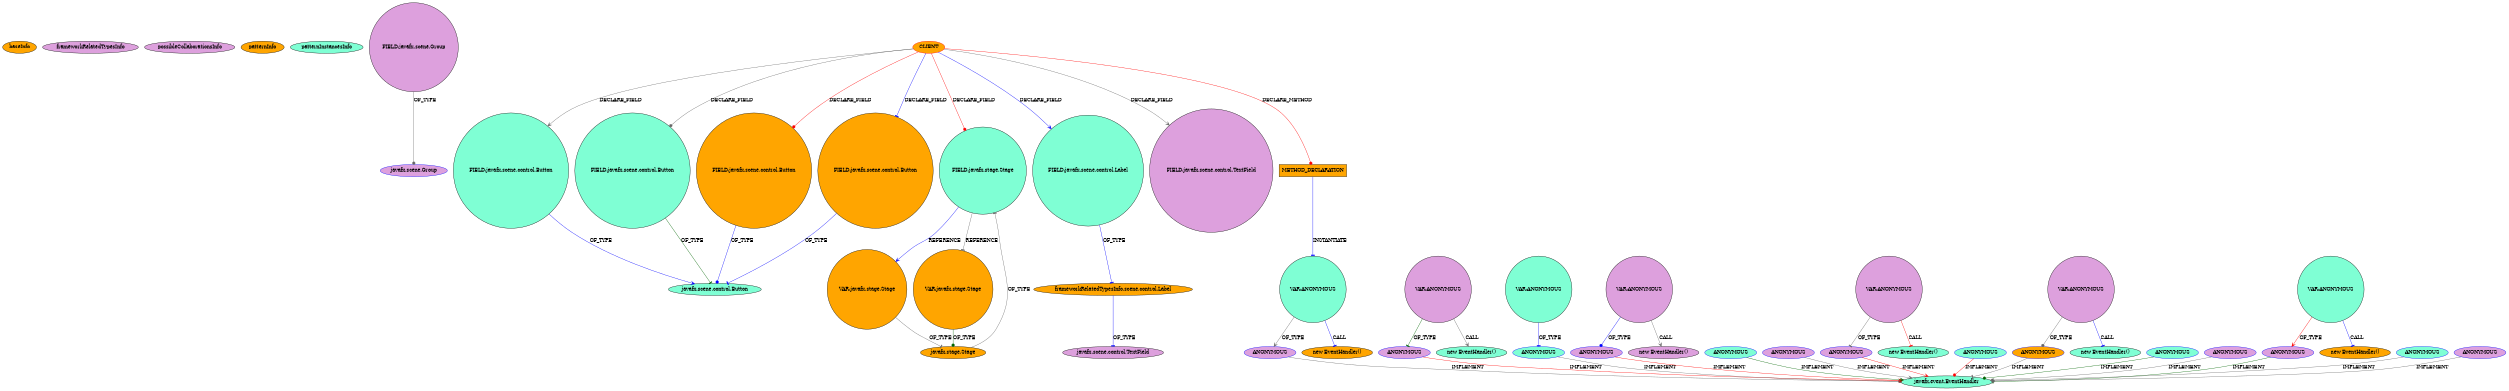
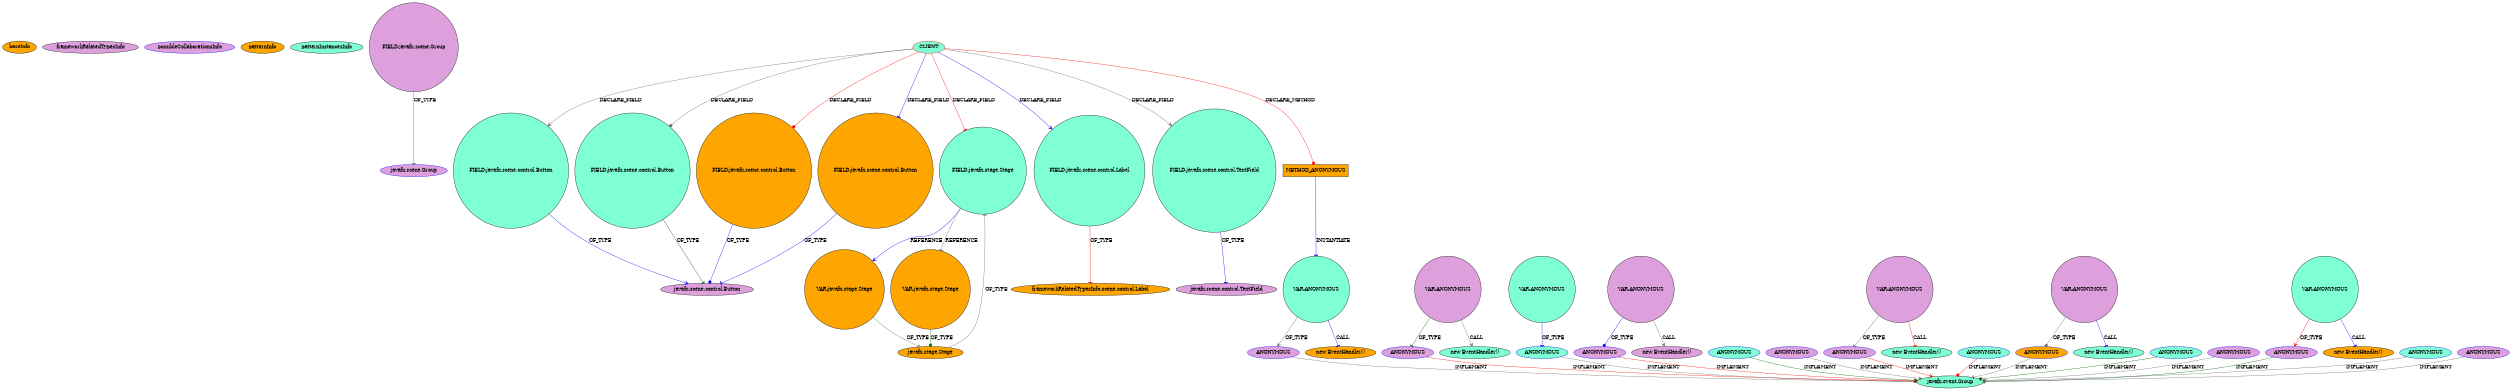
(190, 47) -> (190, 47)
(929, 47) -> (929, 47)
(948, 91) -> (948, 91)
(414, 127) -> (414, 127)
(1211, 171) -> (1214, 171)
(1313, 171) -> (1316, 171)
(1106, 253) -> (1090, 254)
(715, 289) -> (707, 289)
(1113, 320) -> (1223, 257)
(1947, 382) -> (1950, 382)
